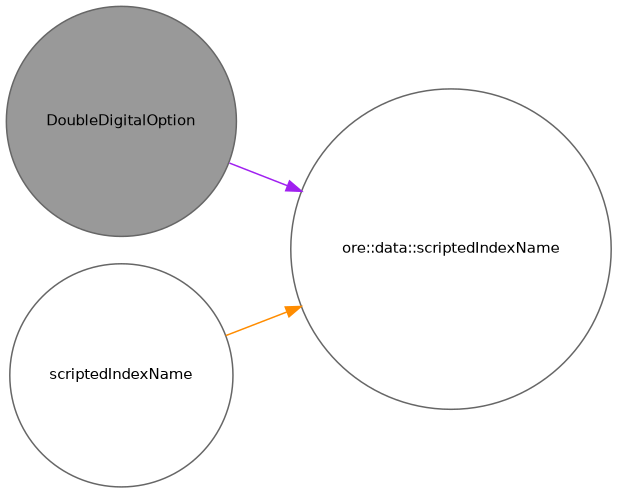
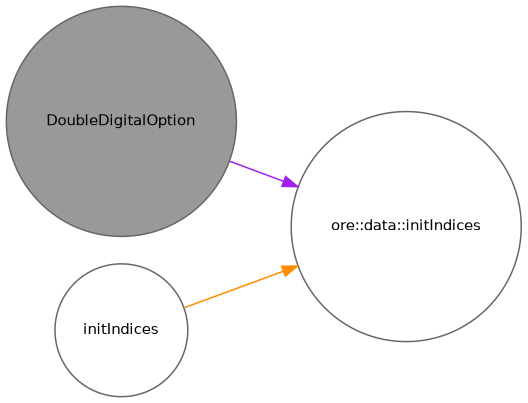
(451, 249) -> (406, 227)
(121, 375) -> (121, 330)
